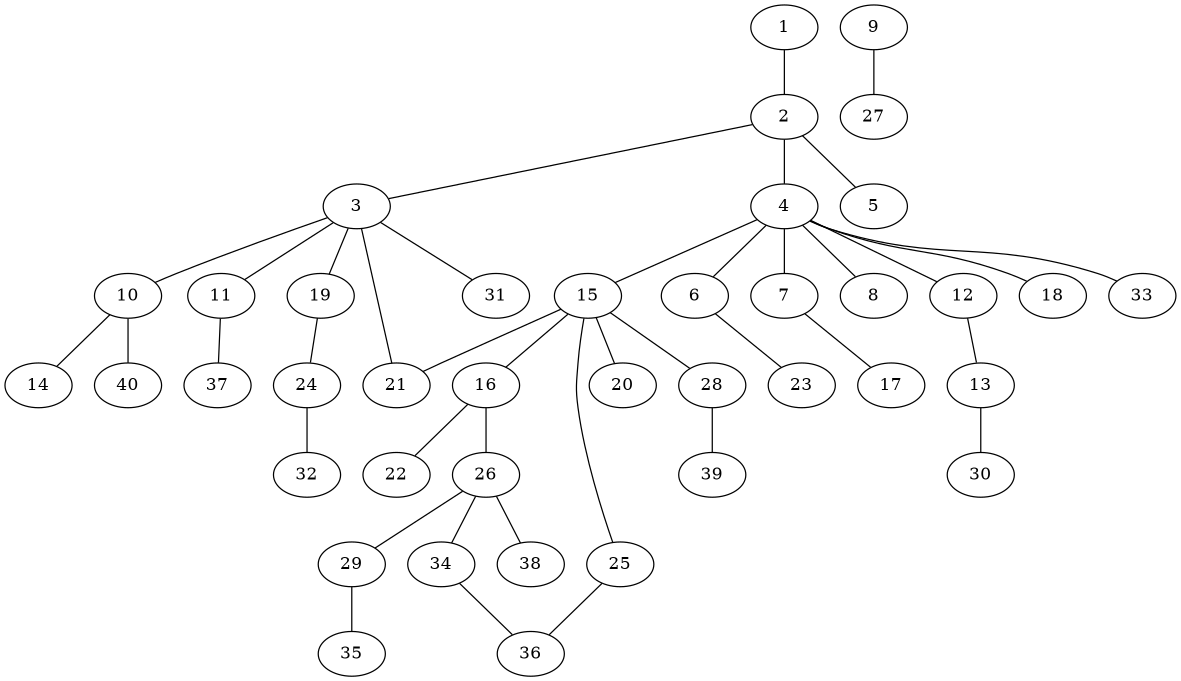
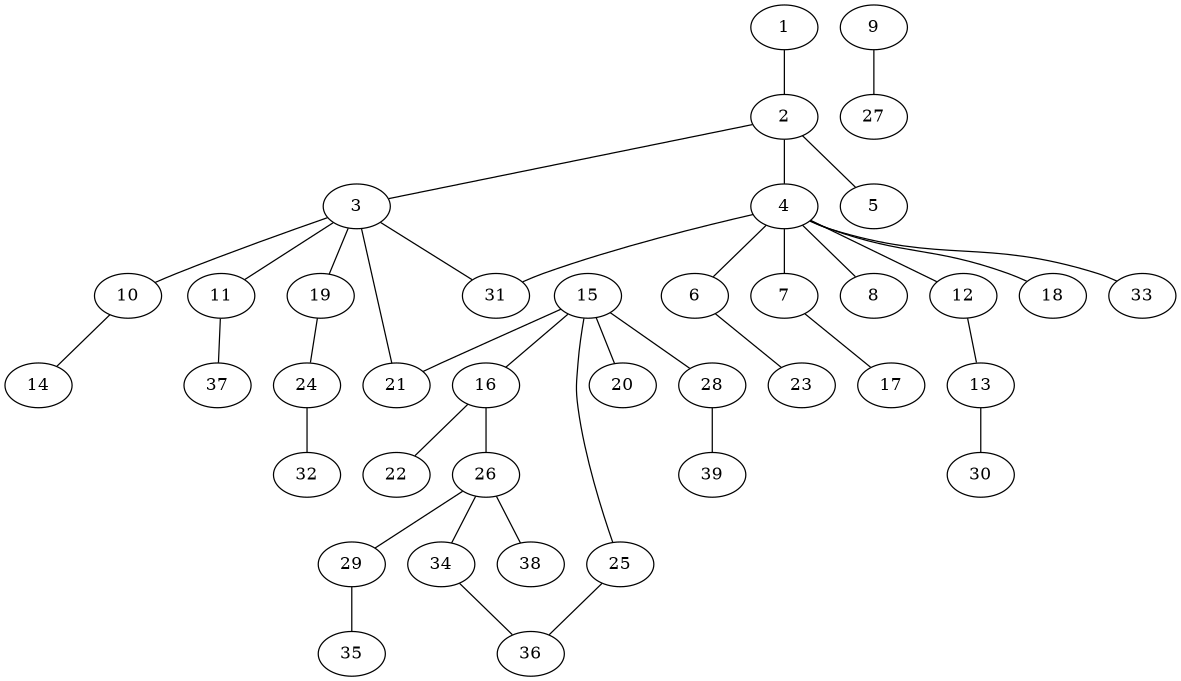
(686, 251) -> (637, 244)
(128, 385) -> none
